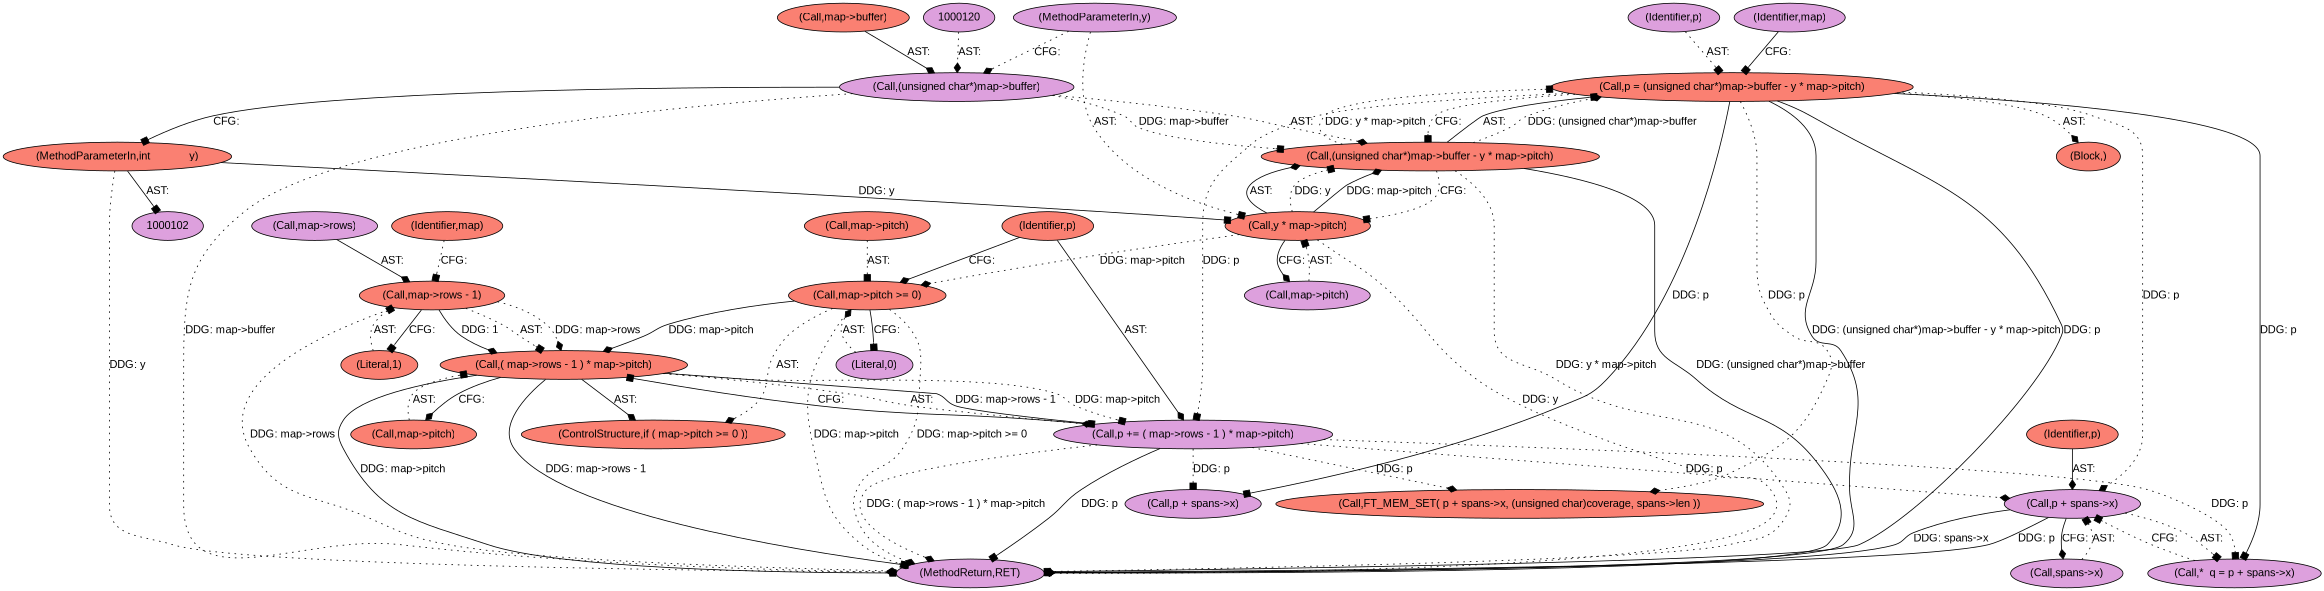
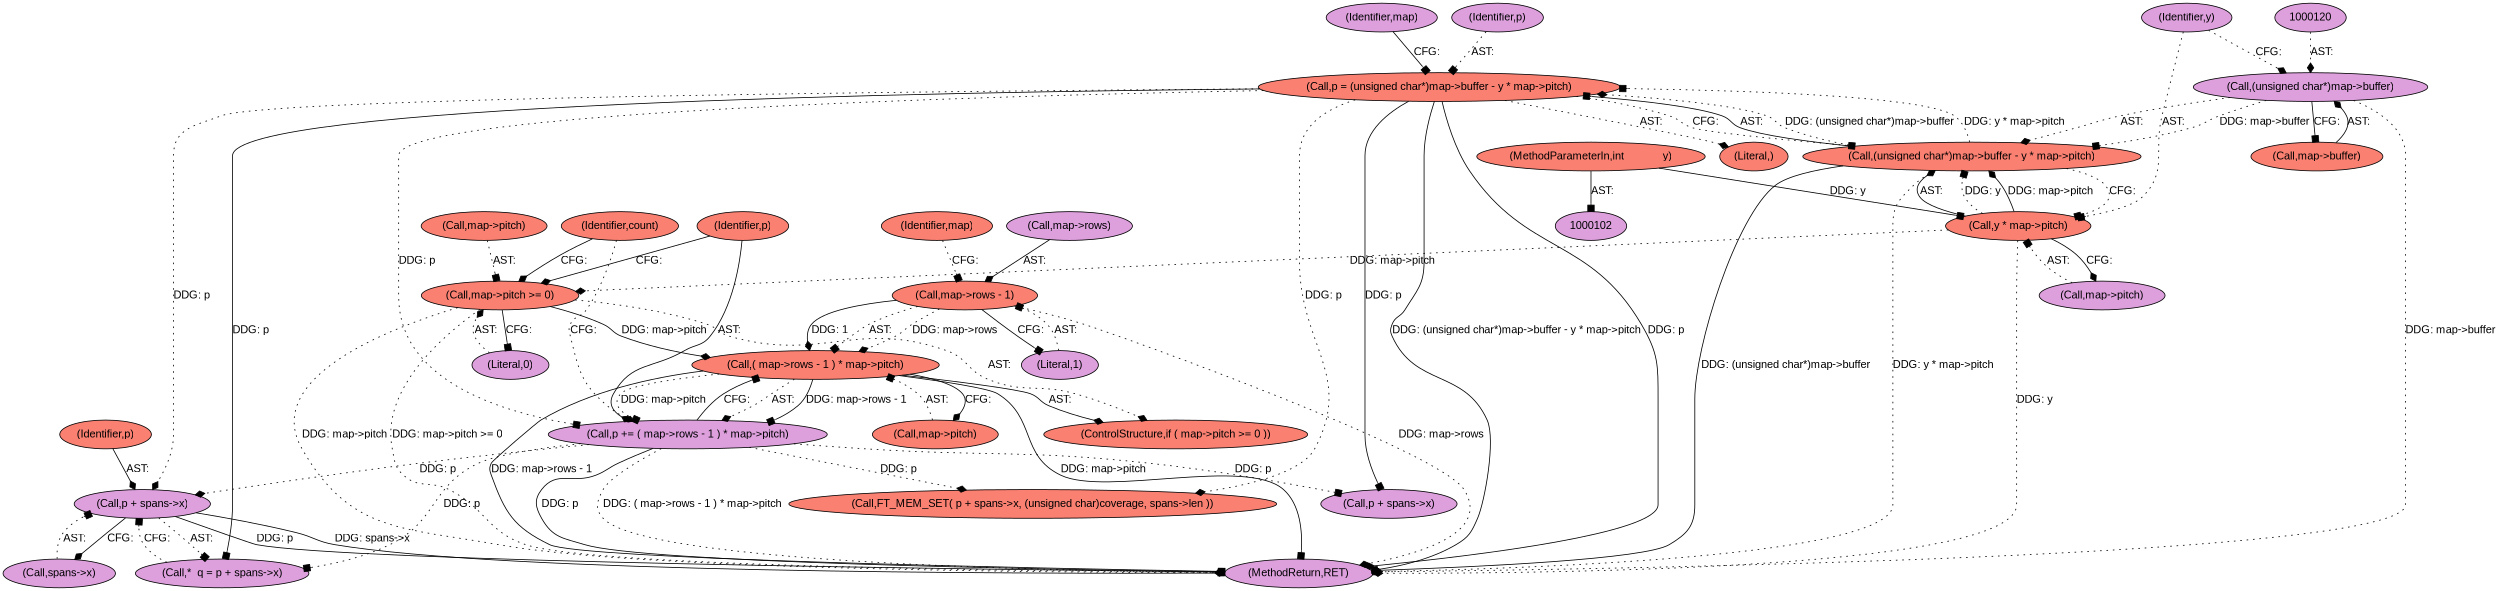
(1095, 18) -> (2187, 18)
(492, 92) -> (2313, 118)
(2088, 157) -> (1754, 157)
none -> (620, 226)
(379, 365) -> (1060, 365)
(321, 559) -> none
